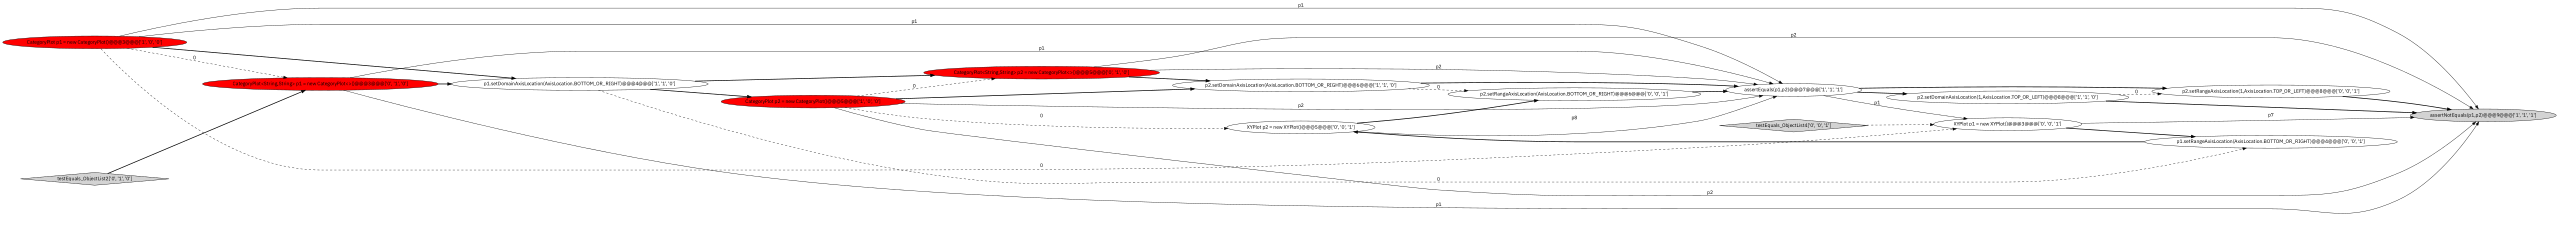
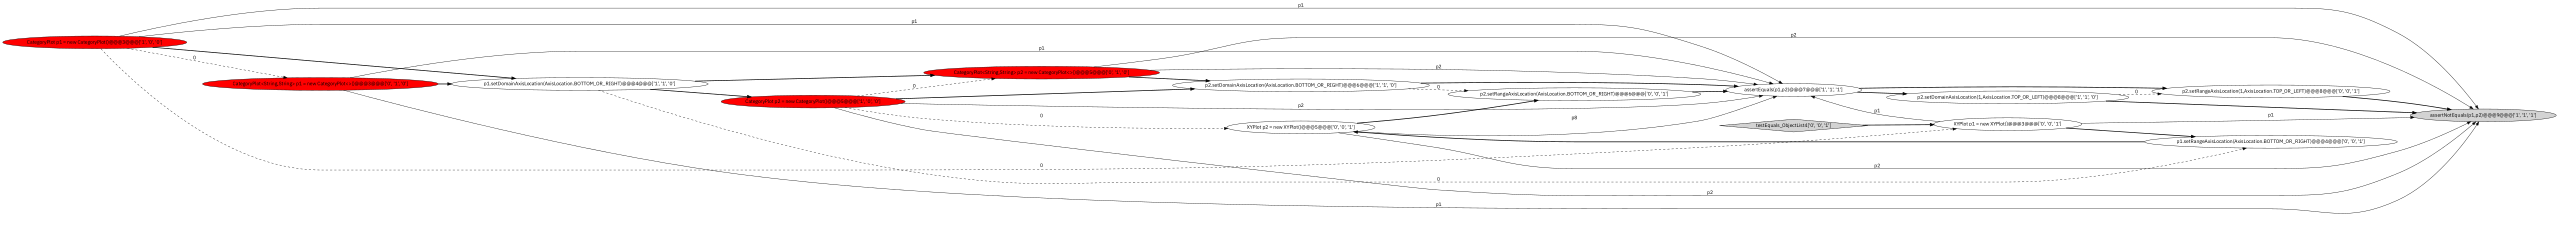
(1893, 108) -> (1876, 114)
(2271, 115) -> (2271, 115)
(1896, 125) -> (1896, 125)
none -> (1905, 169)
(95, 179) -> none
